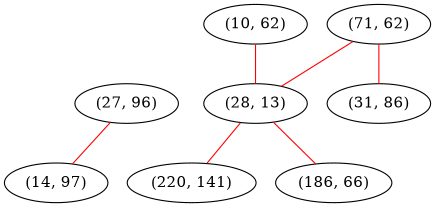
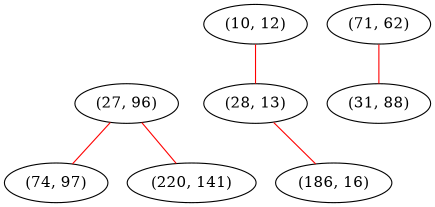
(256, 24) -> (256, 24)
(317, 64) -> none
(379, 104) -> (379, 104)
(224, 143) -> (159, 143)
(56, 183) -> (56, 183)
(334, 183) -> (334, 183)
